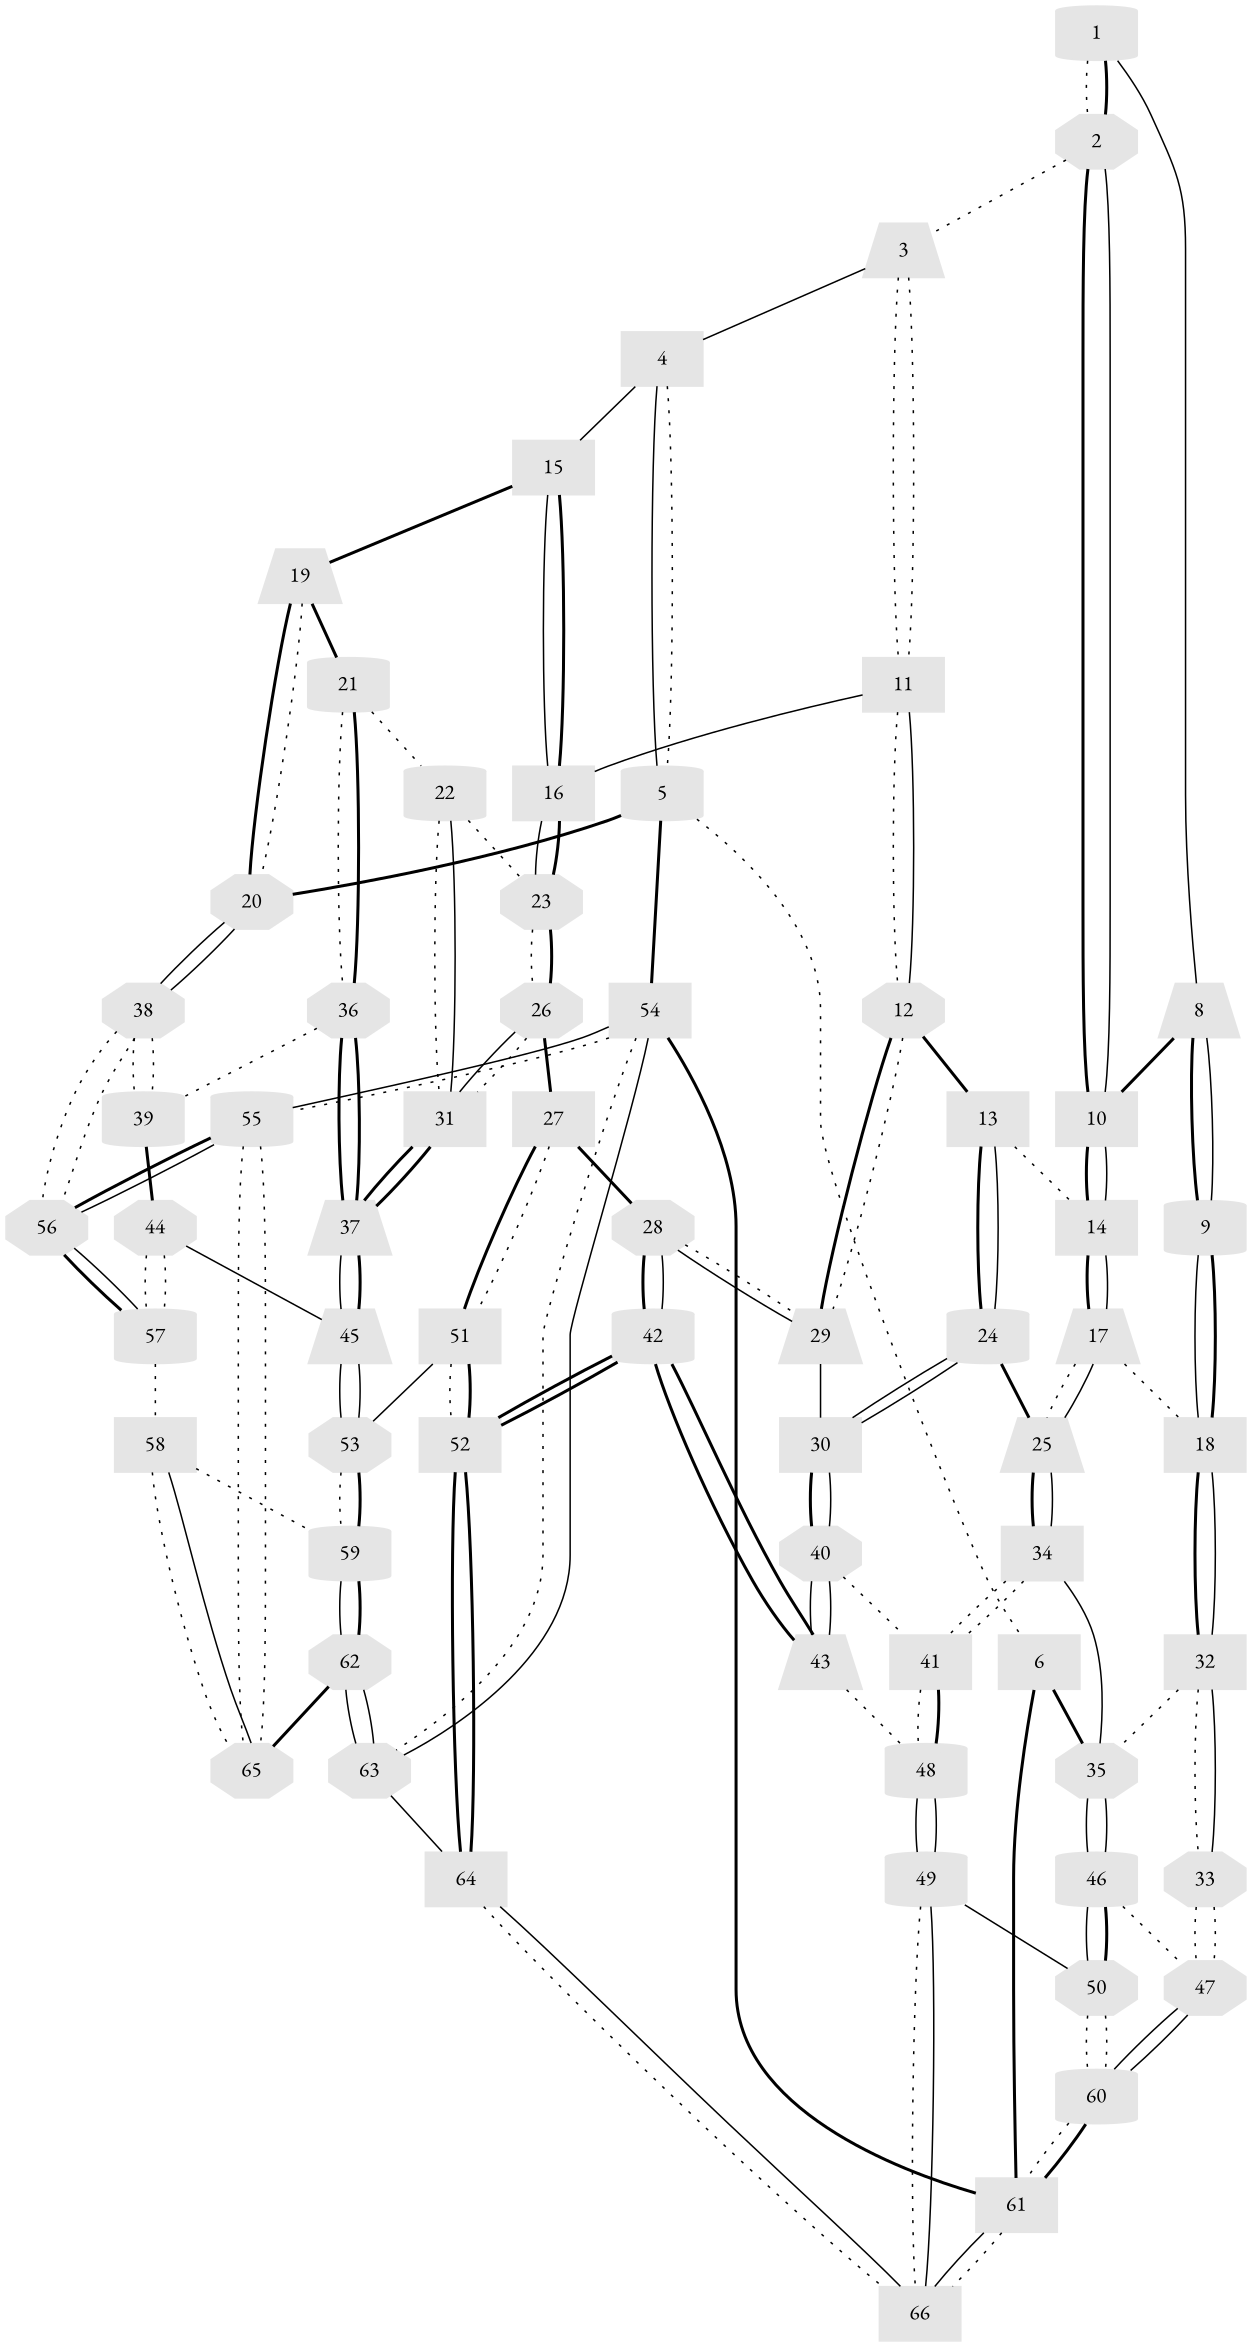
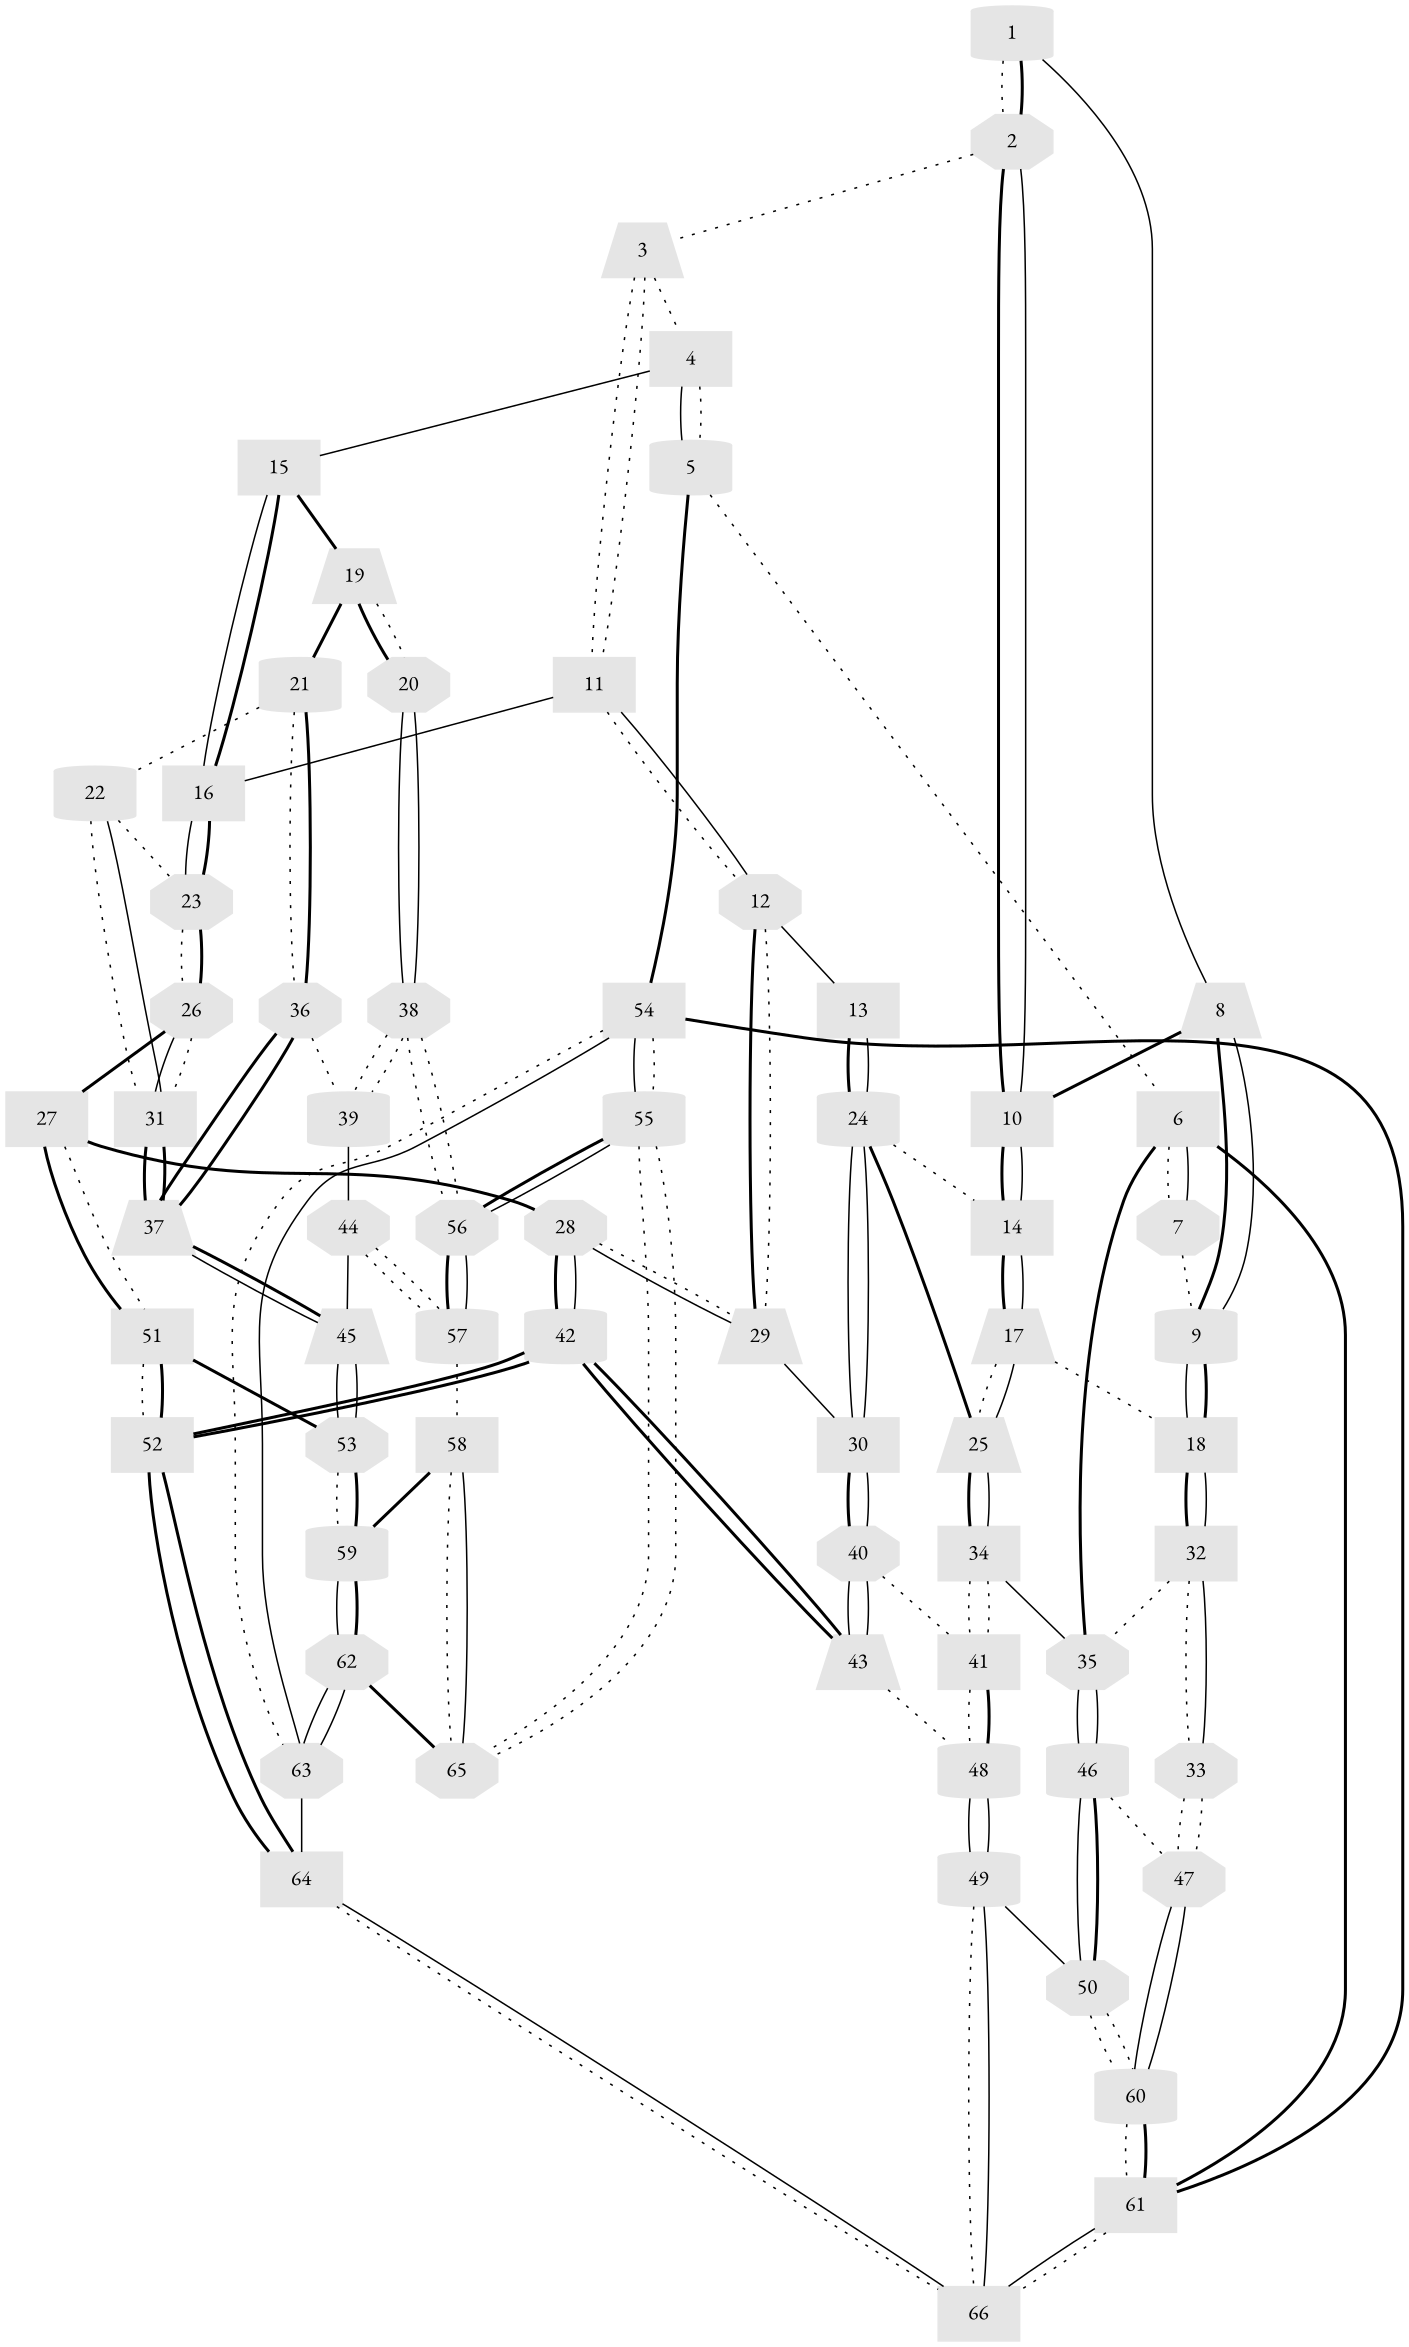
(784, 304) -> (667, 305)
(467, 860) -> none
(945, 1064) -> (808, 955)
(149, 1174) -> (348, 1184)
(1042, 1174) -> (934, 1173)
none -> (1178, 1228)
(403, 1393) -> (252, 1392)
(253, 1499) -> (402, 1500)
